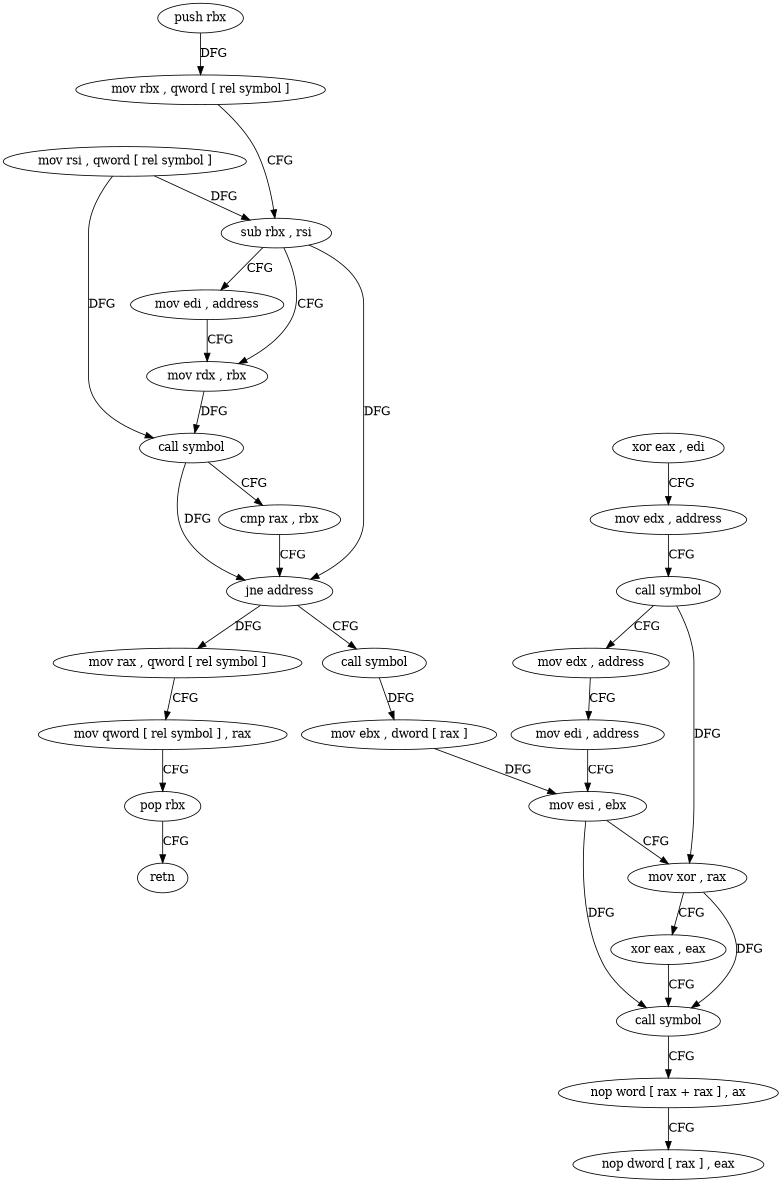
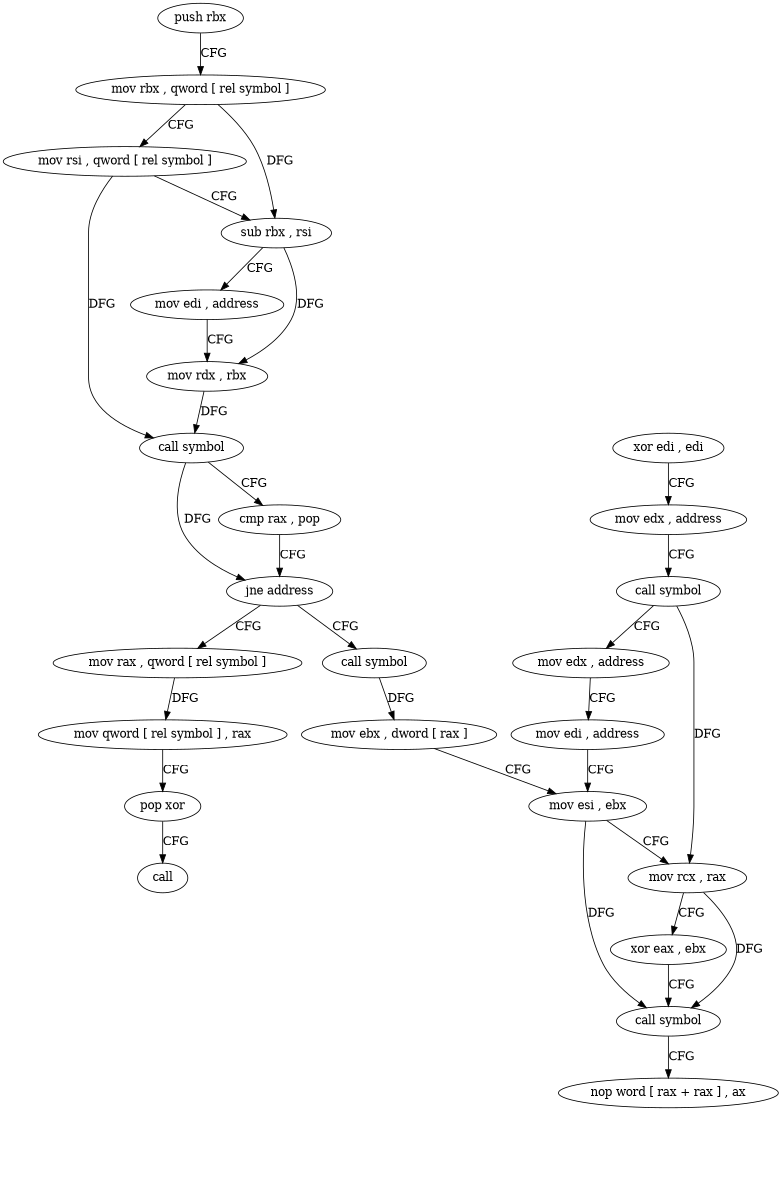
(214, 54) -> (214, 54)
none -> (166, 123)
(280, 161) -> (280, 161)
(224, 197) -> (224, 197)
(311, 305) -> (311, 305)
(364, 407) -> none
(668, 448) -> (668, 448)
(280, 520) -> (280, 520)
(248, 627) -> (248, 627)
(185, 699) -> (185, 699)
(518, 770) -> (518, 770)
(163, 806) -> (163, 806)
(163, 878) -> (163, 878)
(687, 878) -> (687, 878)
(668, 950) -> (668, 950)
(668, 1165) -> none
